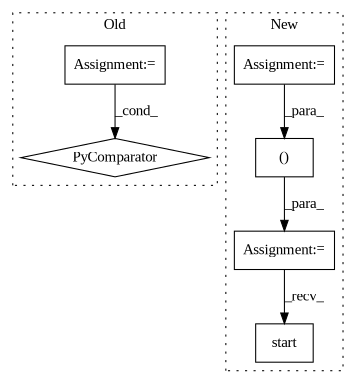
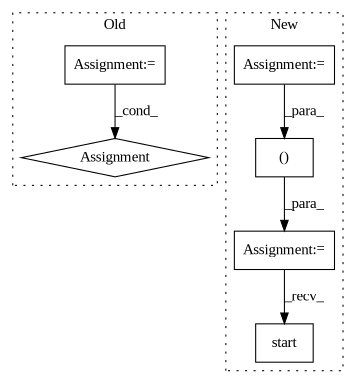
(115, 158) -> (115, 158)
